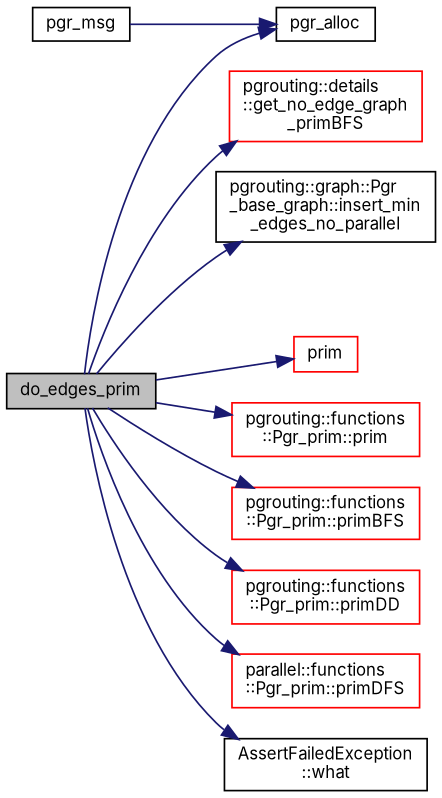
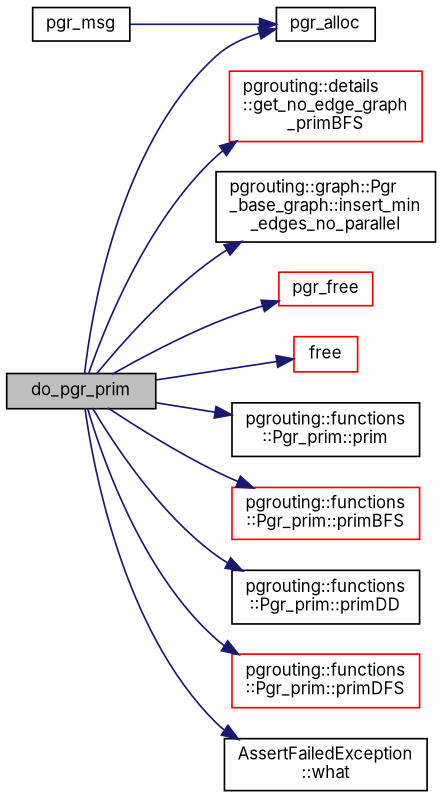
none -> (326, 289)
(326, 354) -> (326, 354)
(81, 391) -> (81, 391)
(326, 430) -> (326, 430)
(326, 597) -> (326, 597)
(326, 681) -> (326, 681)
